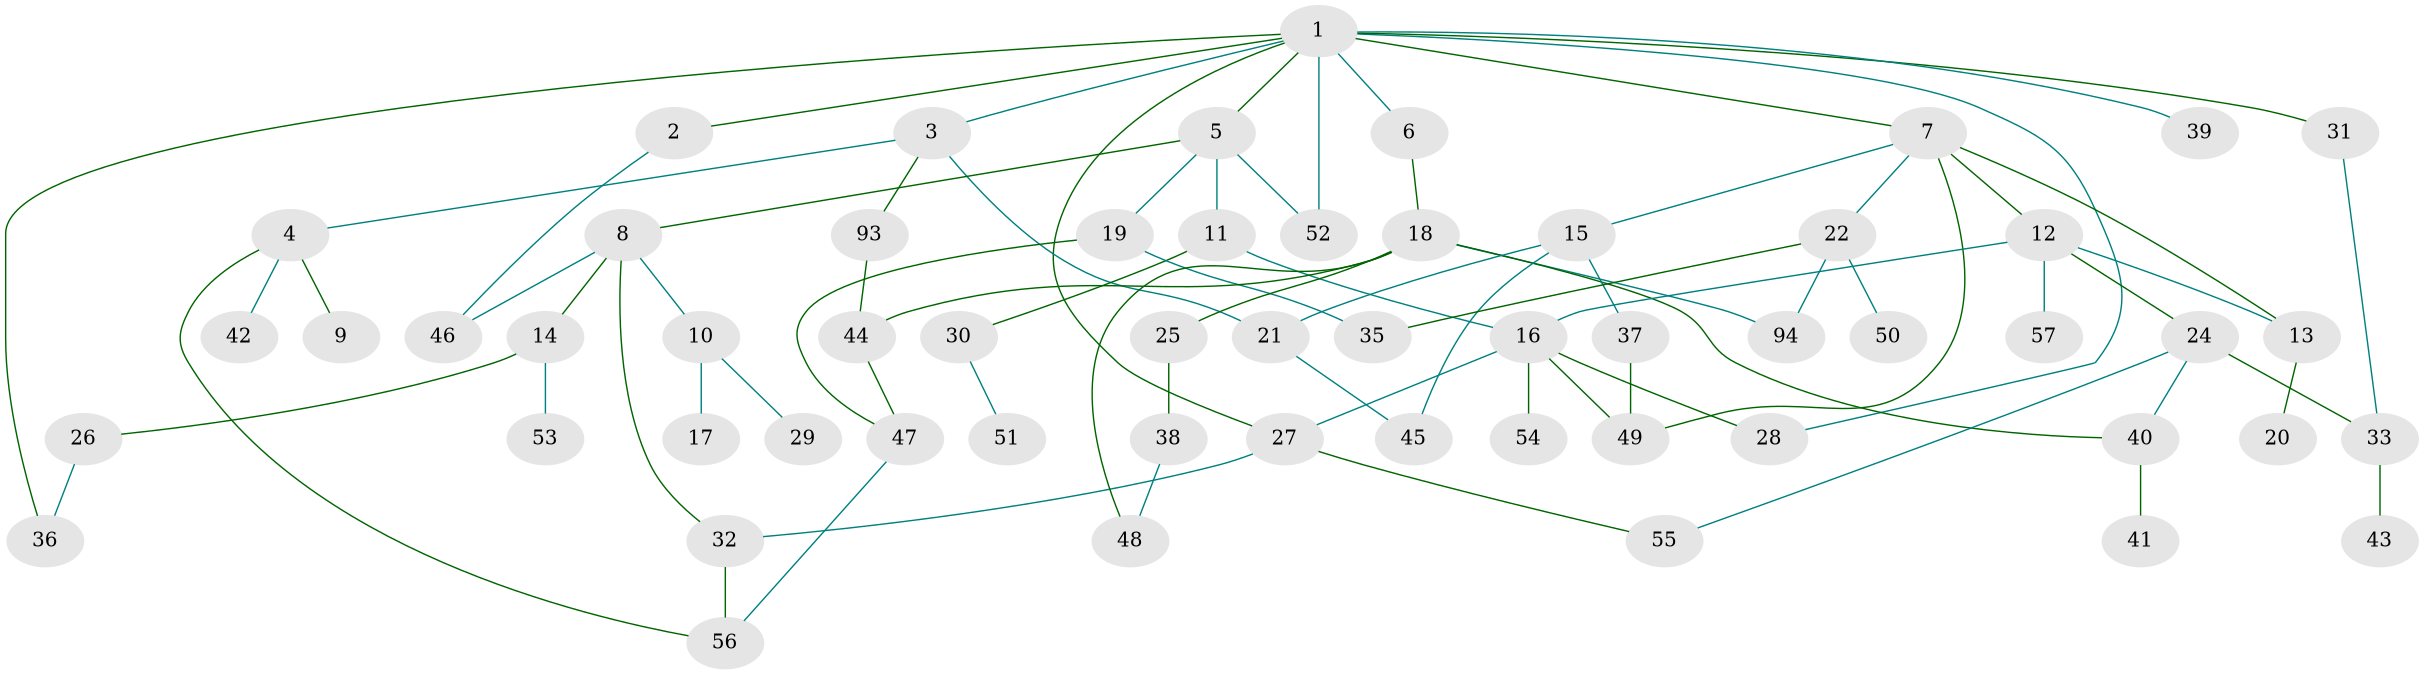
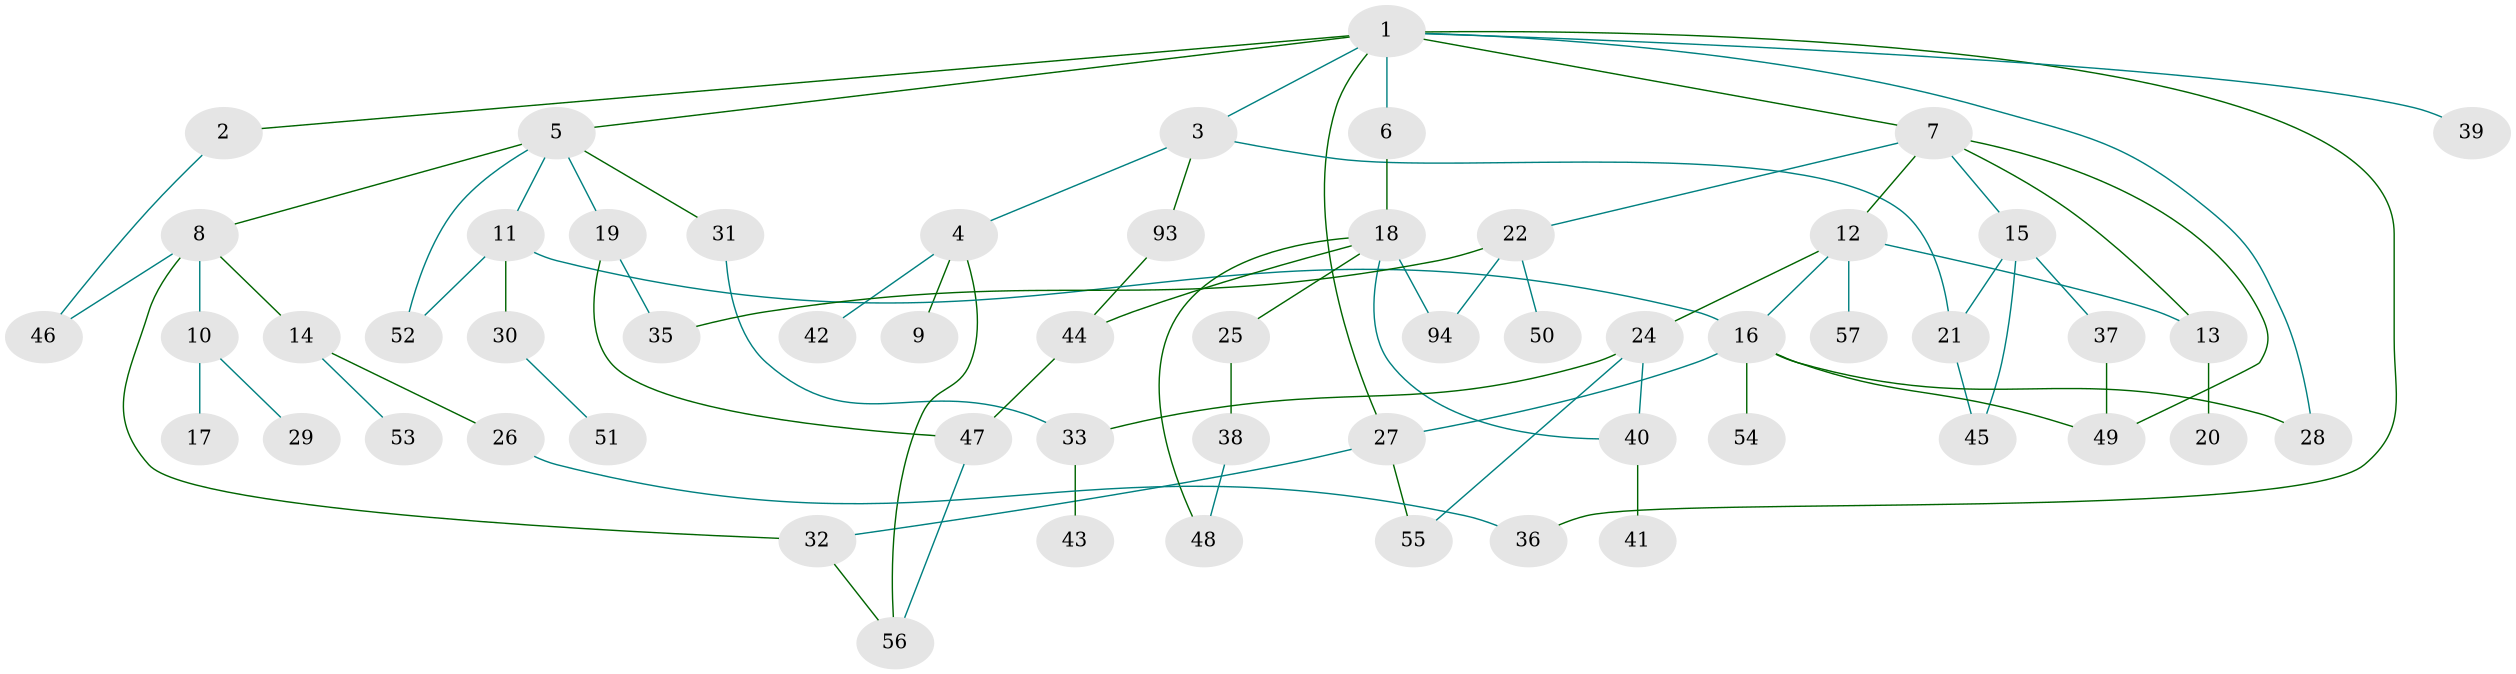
(2048, 79) -> (641, 184)
(1319, 133) -> (455, 286)
(1766, 376) -> (1437, 403)
